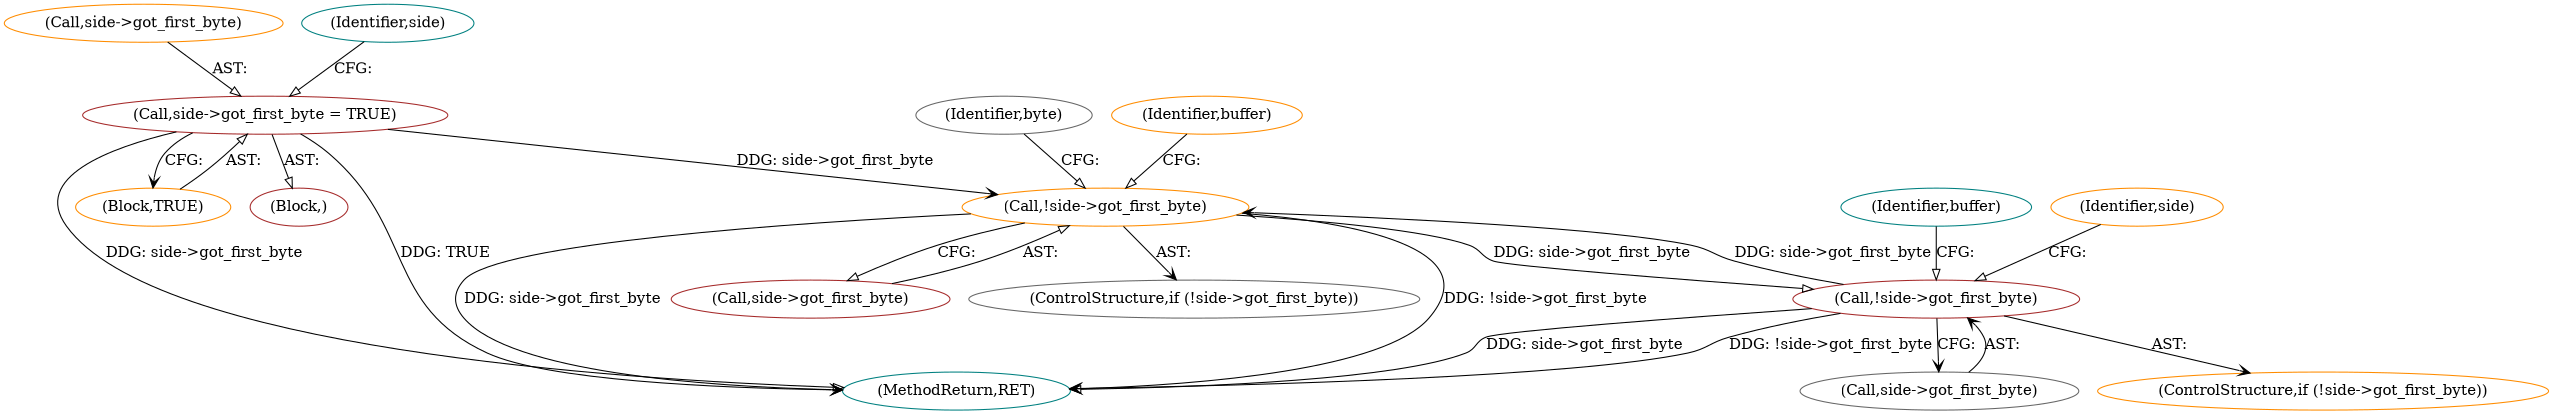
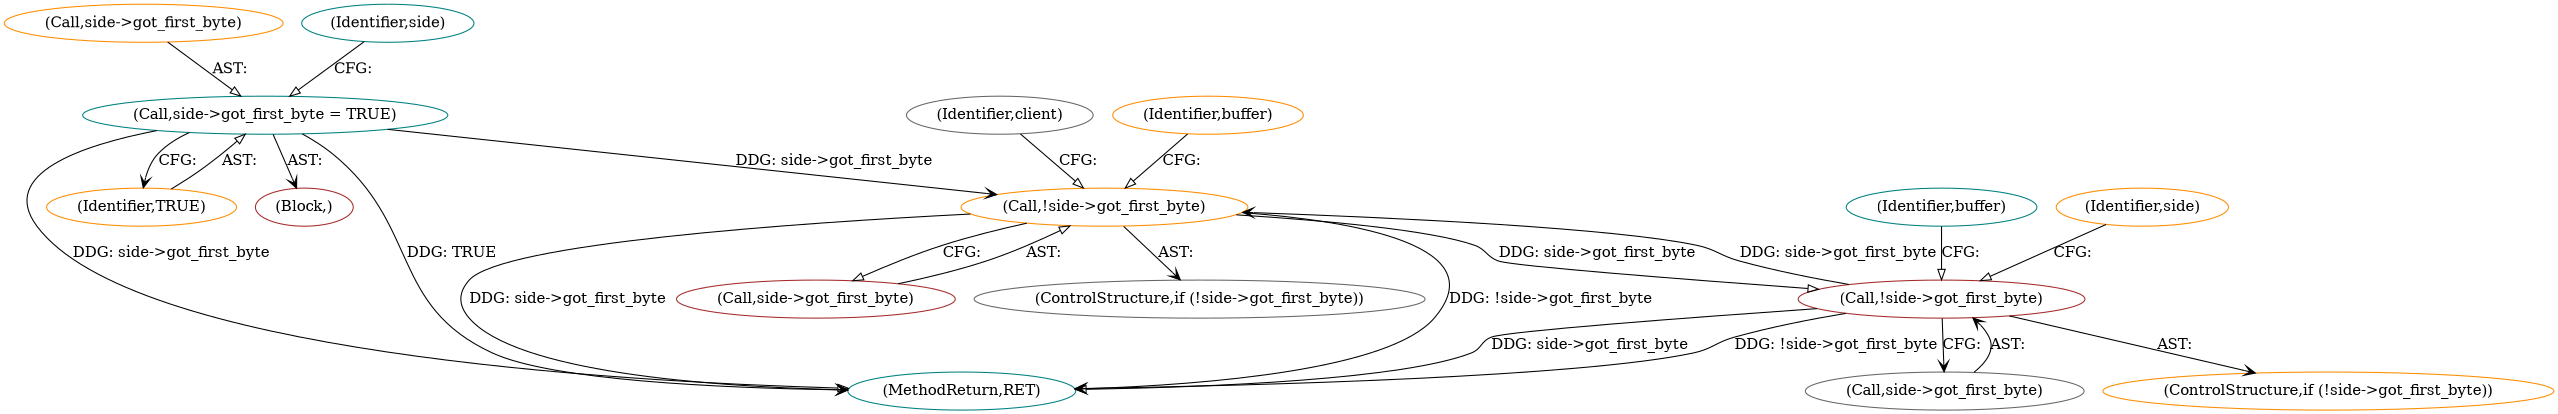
(265, 115) -> (265, 115)
(1004, 115) -> (1000, 115)
(280, 156) -> (283, 156)
(153, 207) -> (142, 207)
